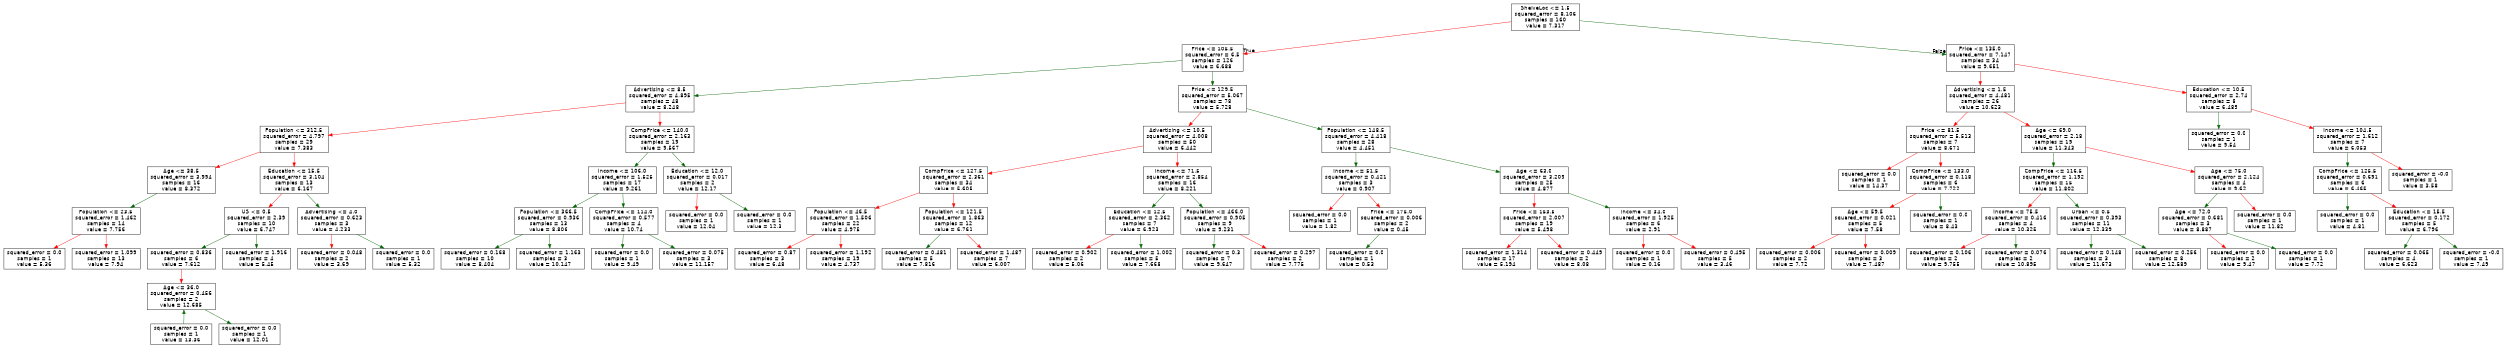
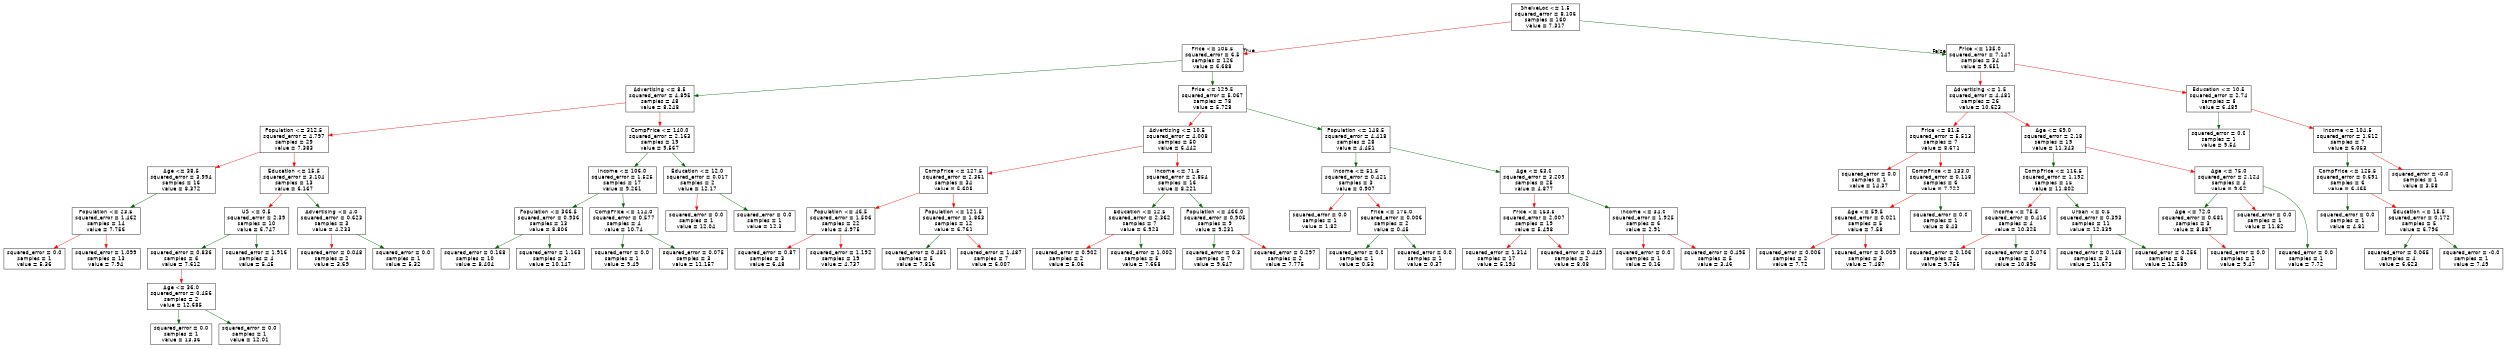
(2249, 240) -> (2298, 206)
none -> (1425, 259)
(184, 319) -> (179, 315)
